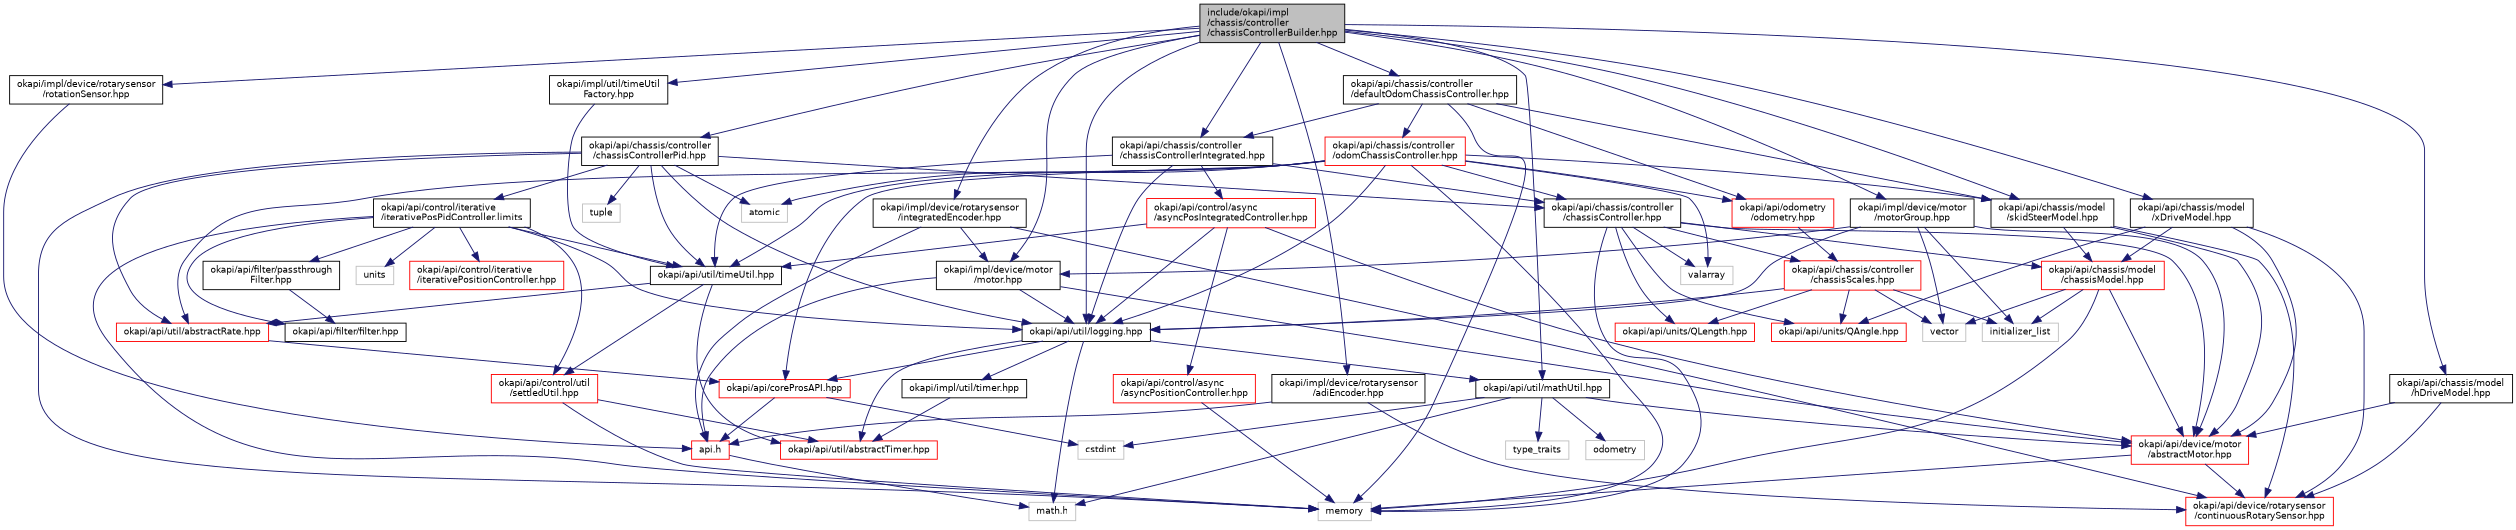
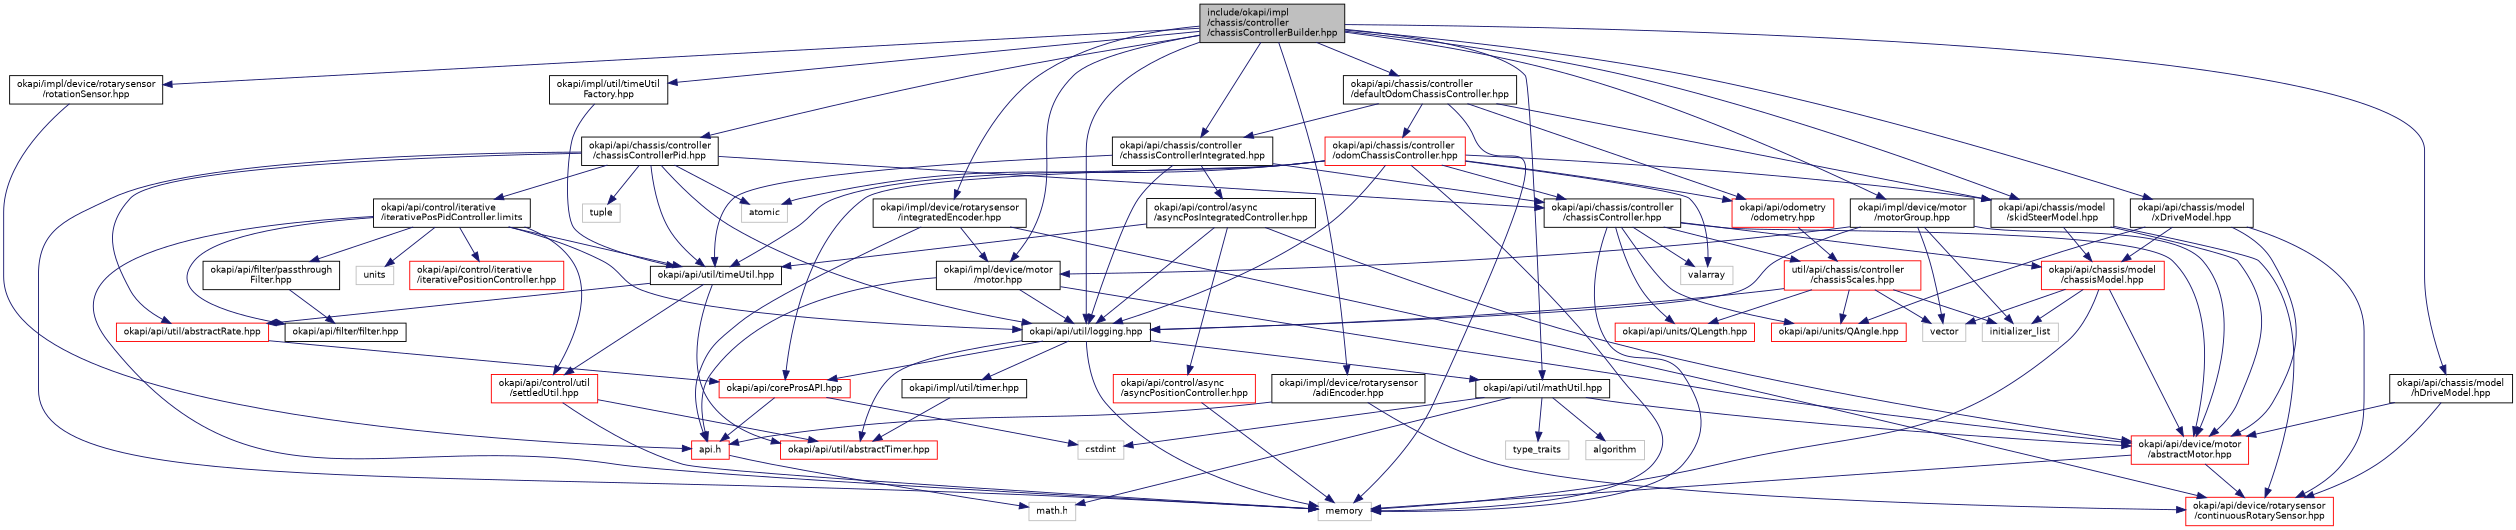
(717, 175) -> none
(1231, 213) -> (1231, 213)
(1853, 275) -> (1853, 275)
(1067, 409) -> (1170, 454)
(1615, 450) -> (1615, 450)
